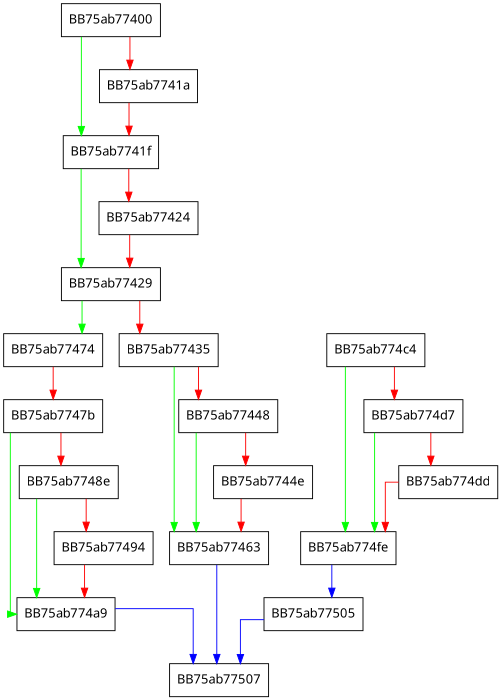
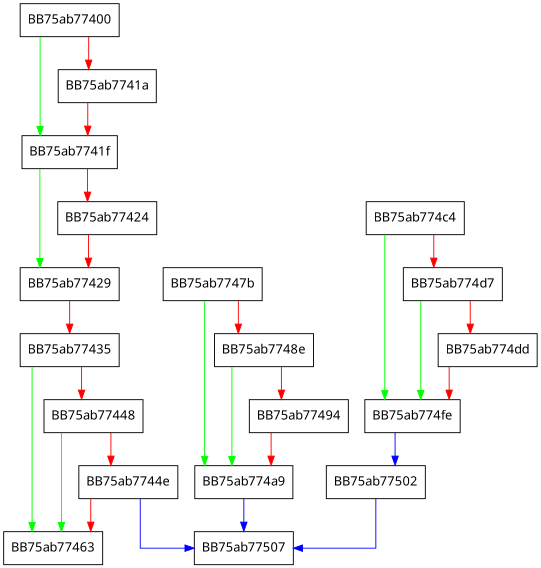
(53, 350) -> none
(217, 610) -> (140, 546)
(314, 614) -> (376, 482)
